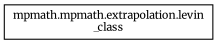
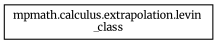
(109, 22) -> (109, 22)
